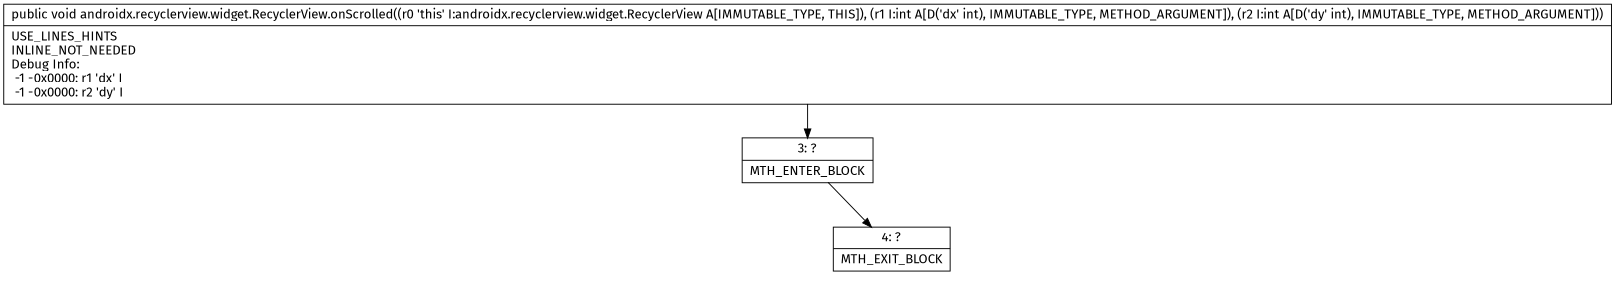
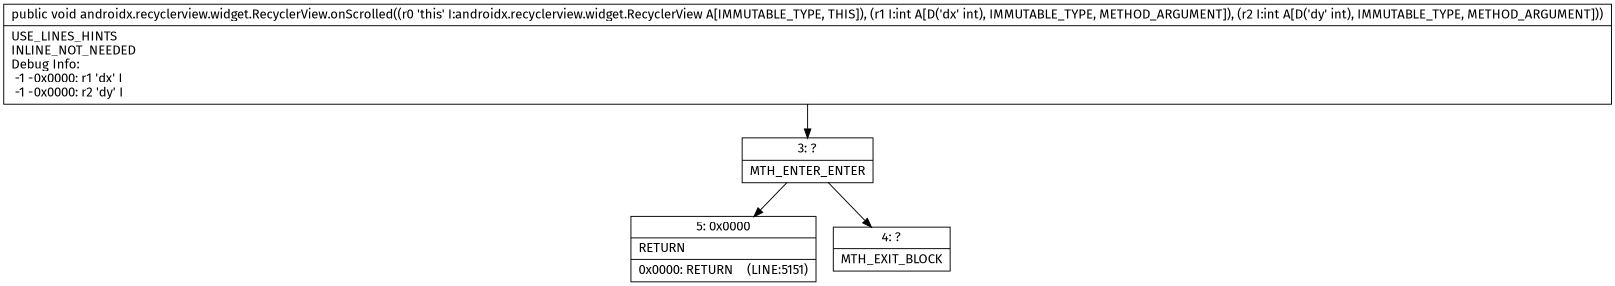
(808, 171) -> (808, 171)
none -> (723, 249)
